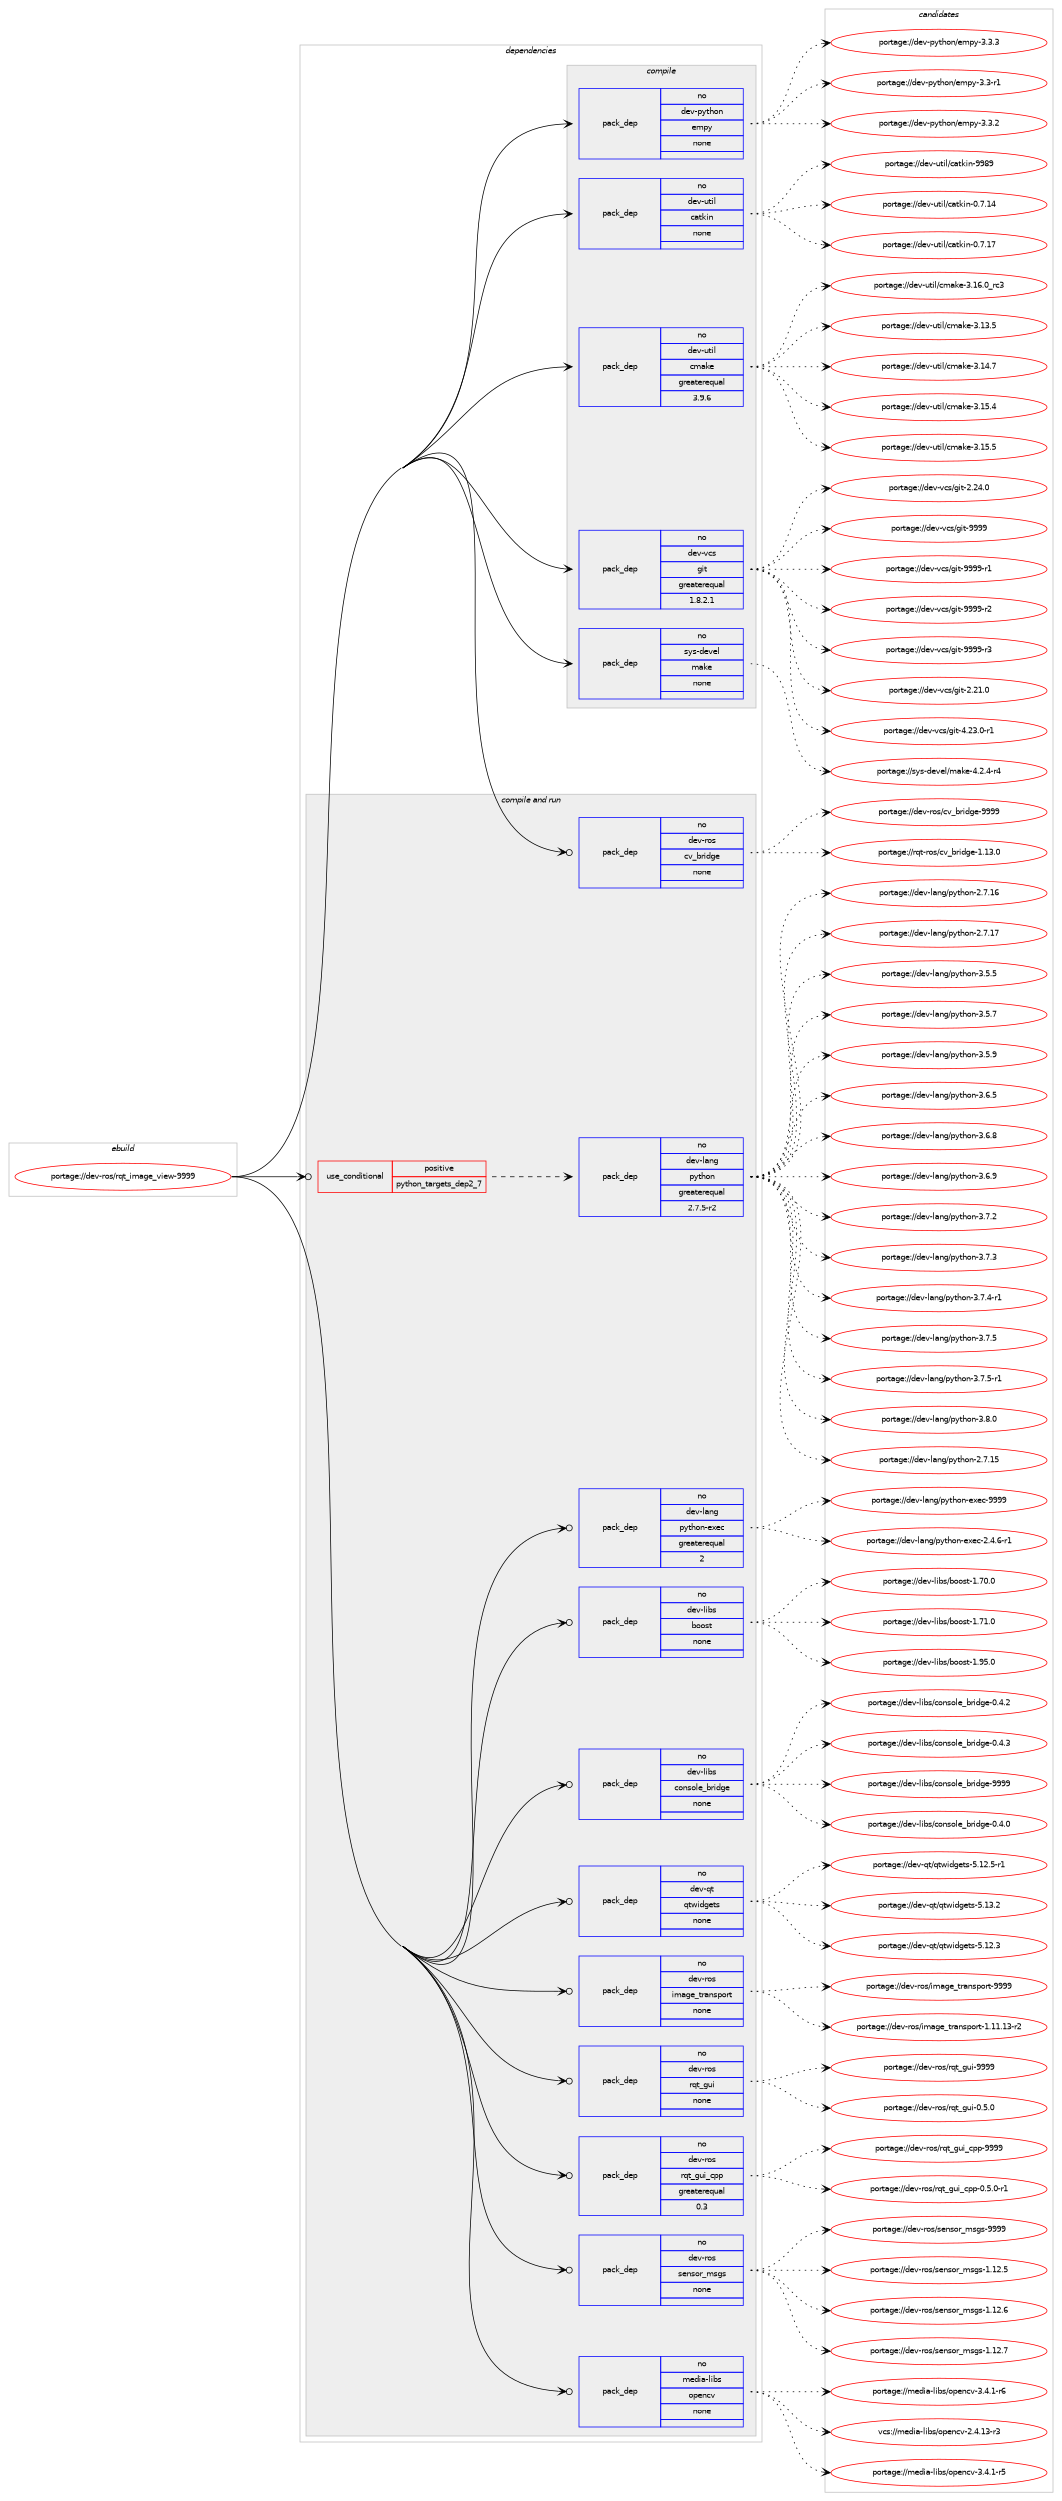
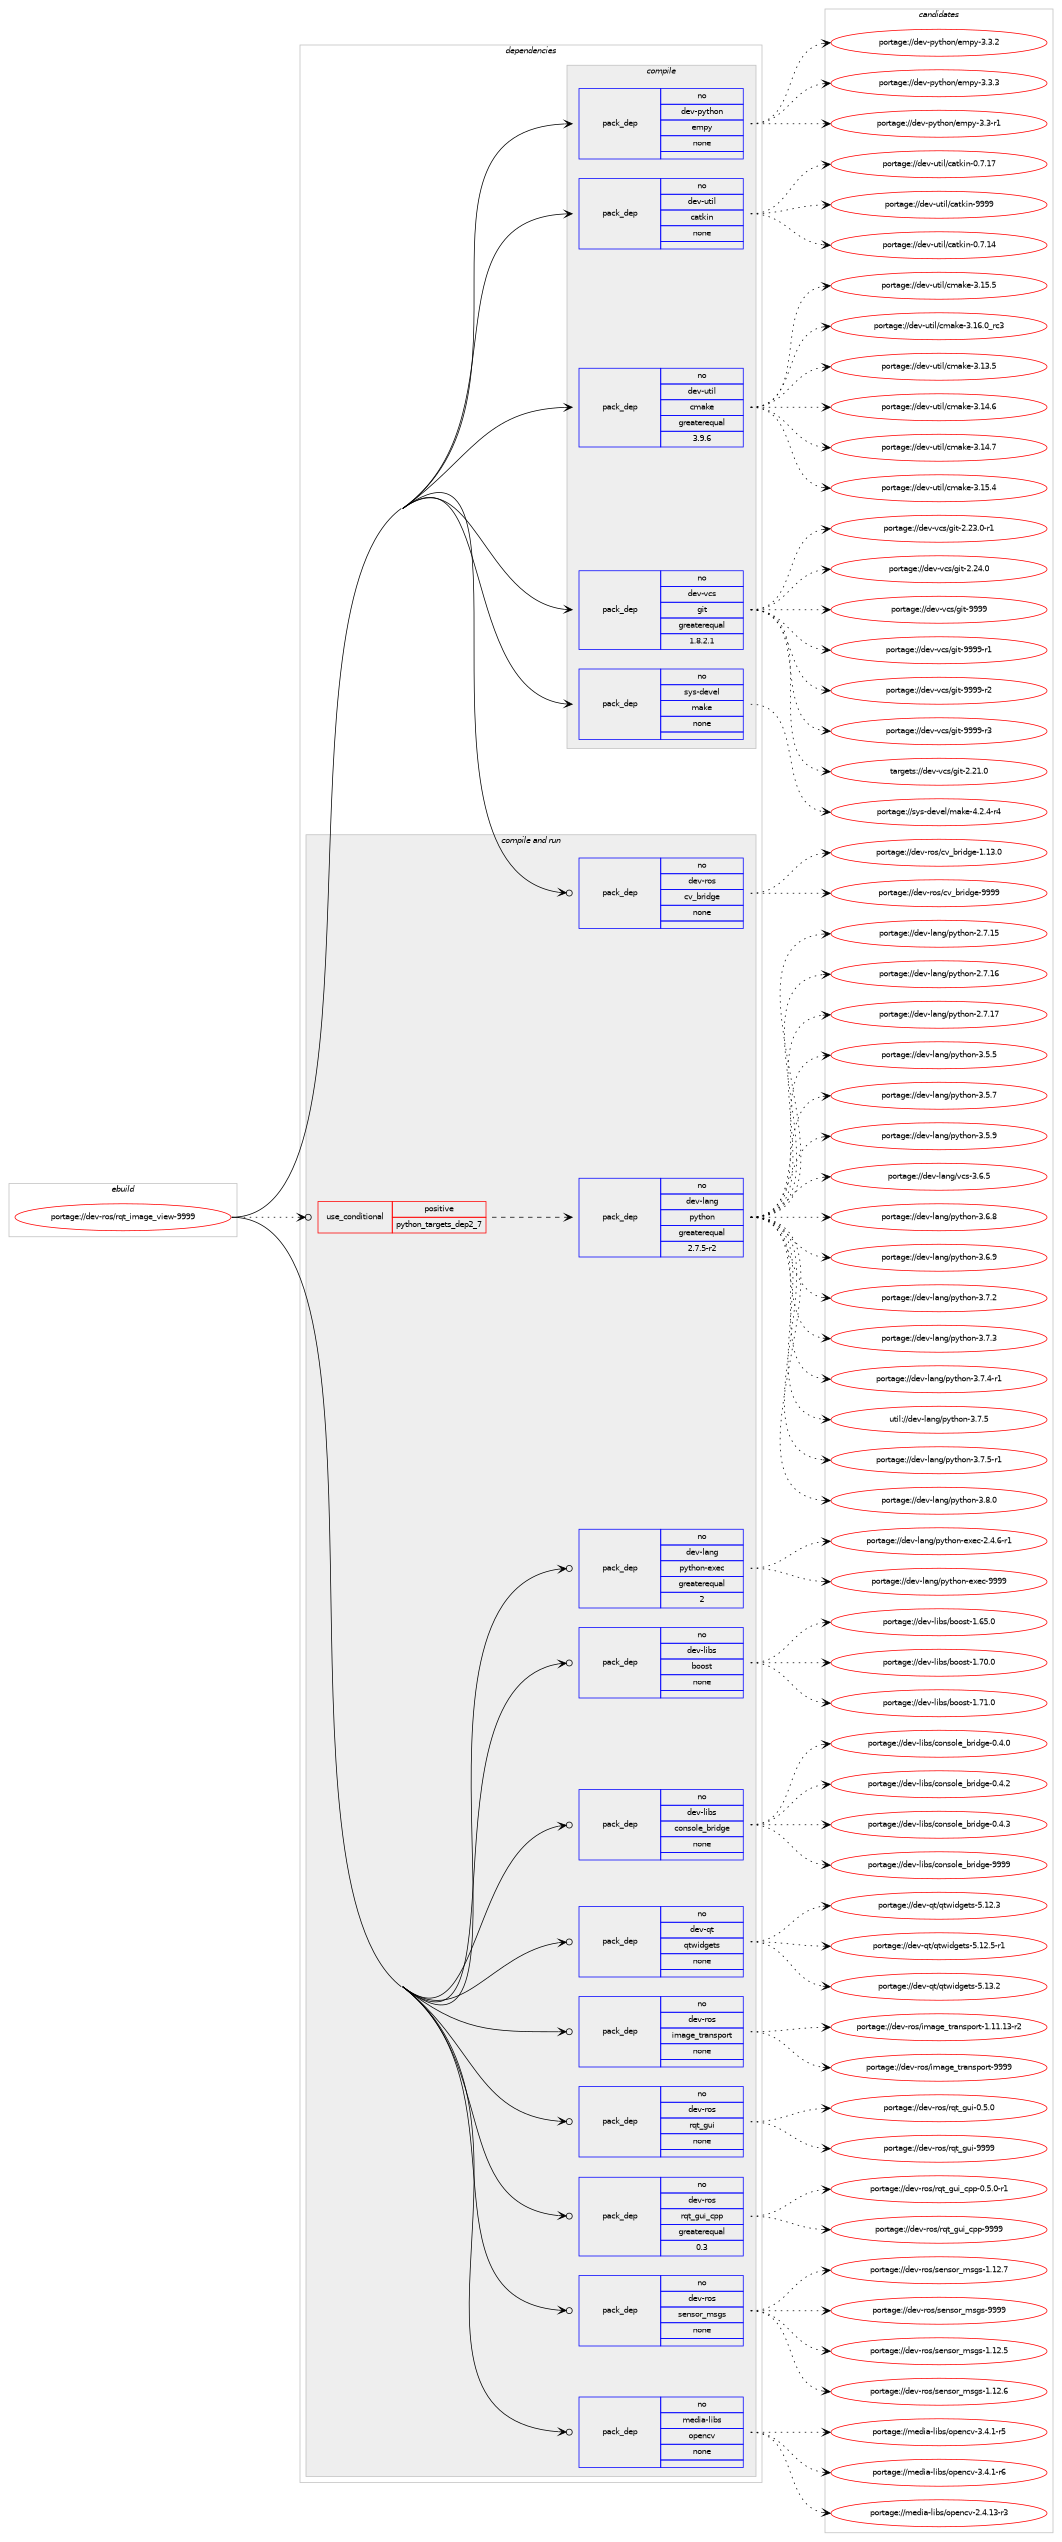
(939, 164) -> (939, 205)
none -> (939, 407)
(939, 691) -> (939, 772)
(939, 731) -> (939, 529)
(939, 853) -> (939, 853)
(939, 1096) -> (939, 1177)
(265, 1177) -> (265, 1217)
(939, 1339) -> (939, 1420)
(939, 1663) -> (939, 1622)
(939, 2432) -> (939, 2513)
